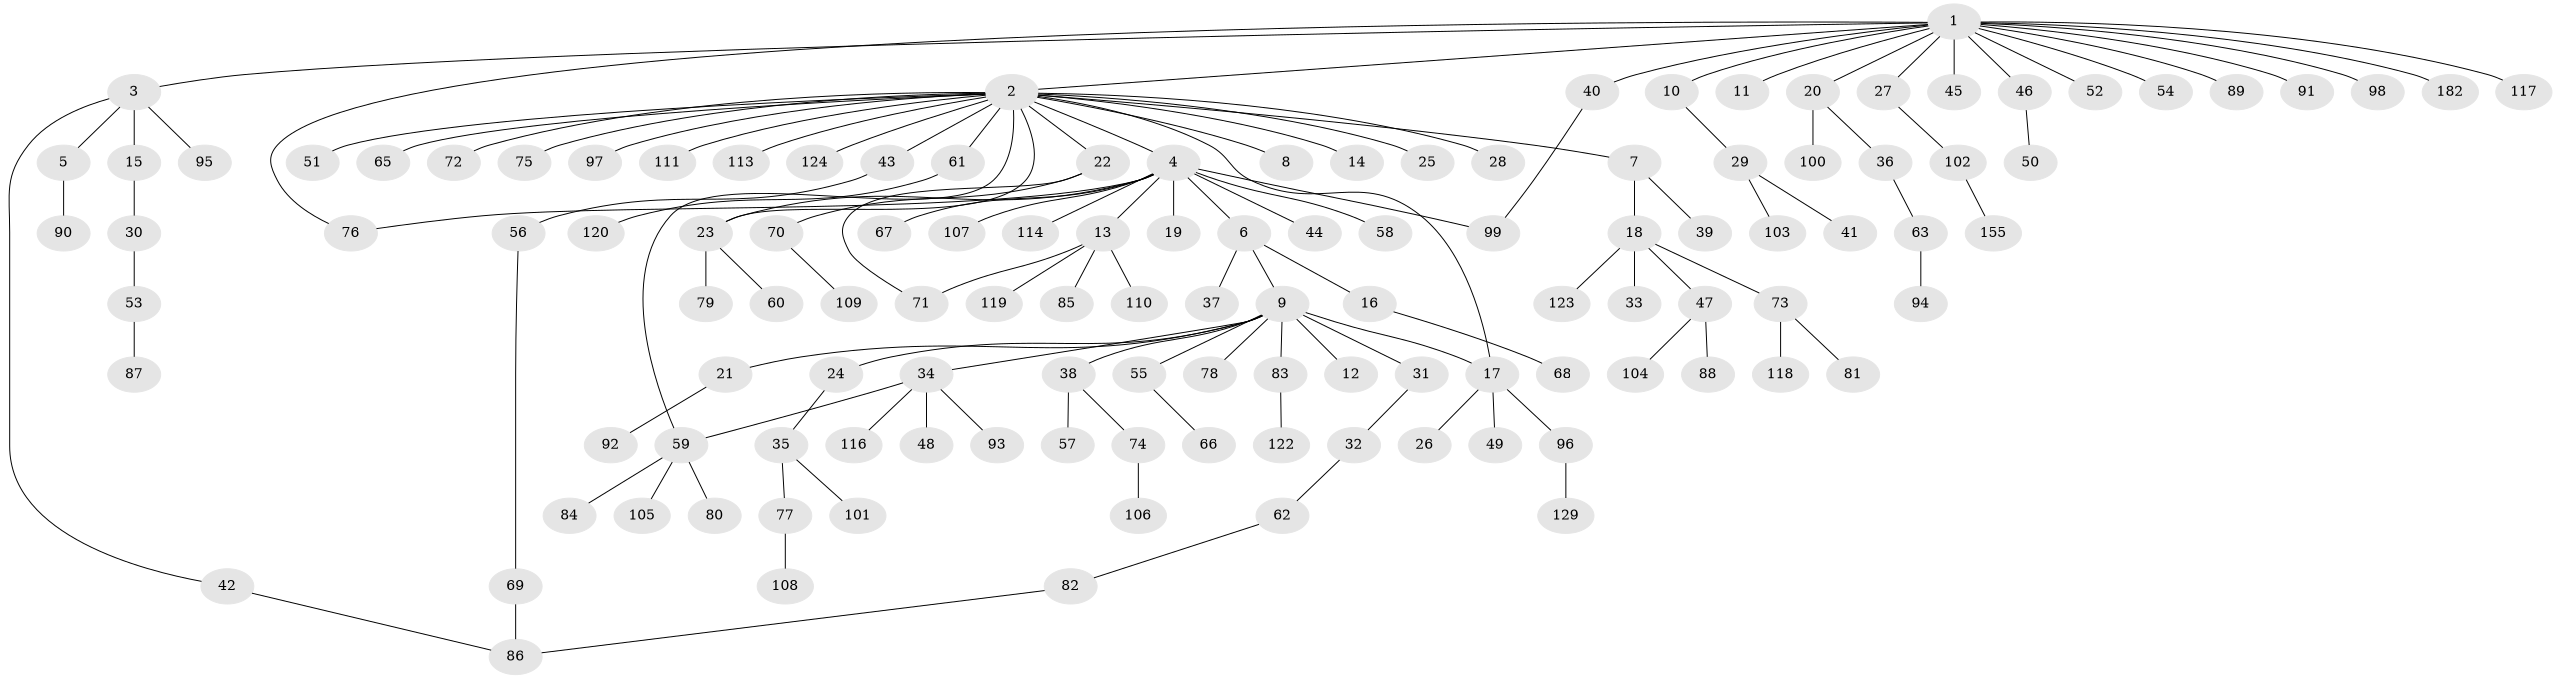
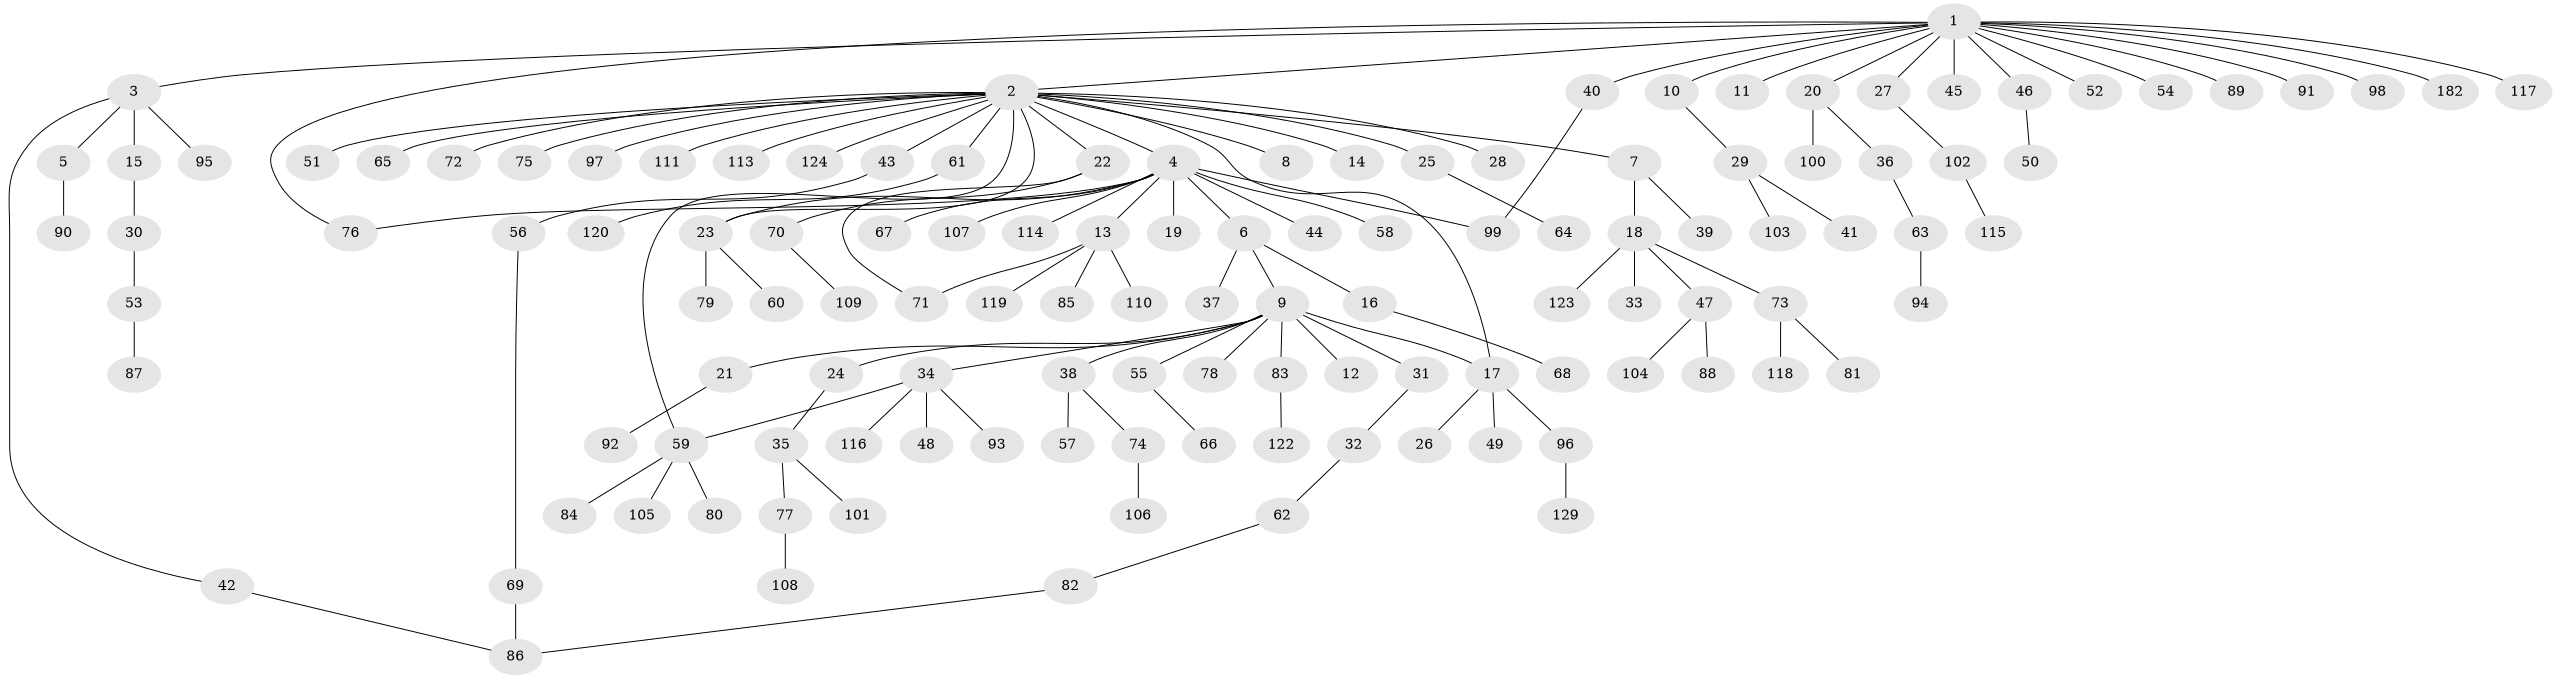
none -> (1564, 233)
(1993, 233) -> (1993, 233)
